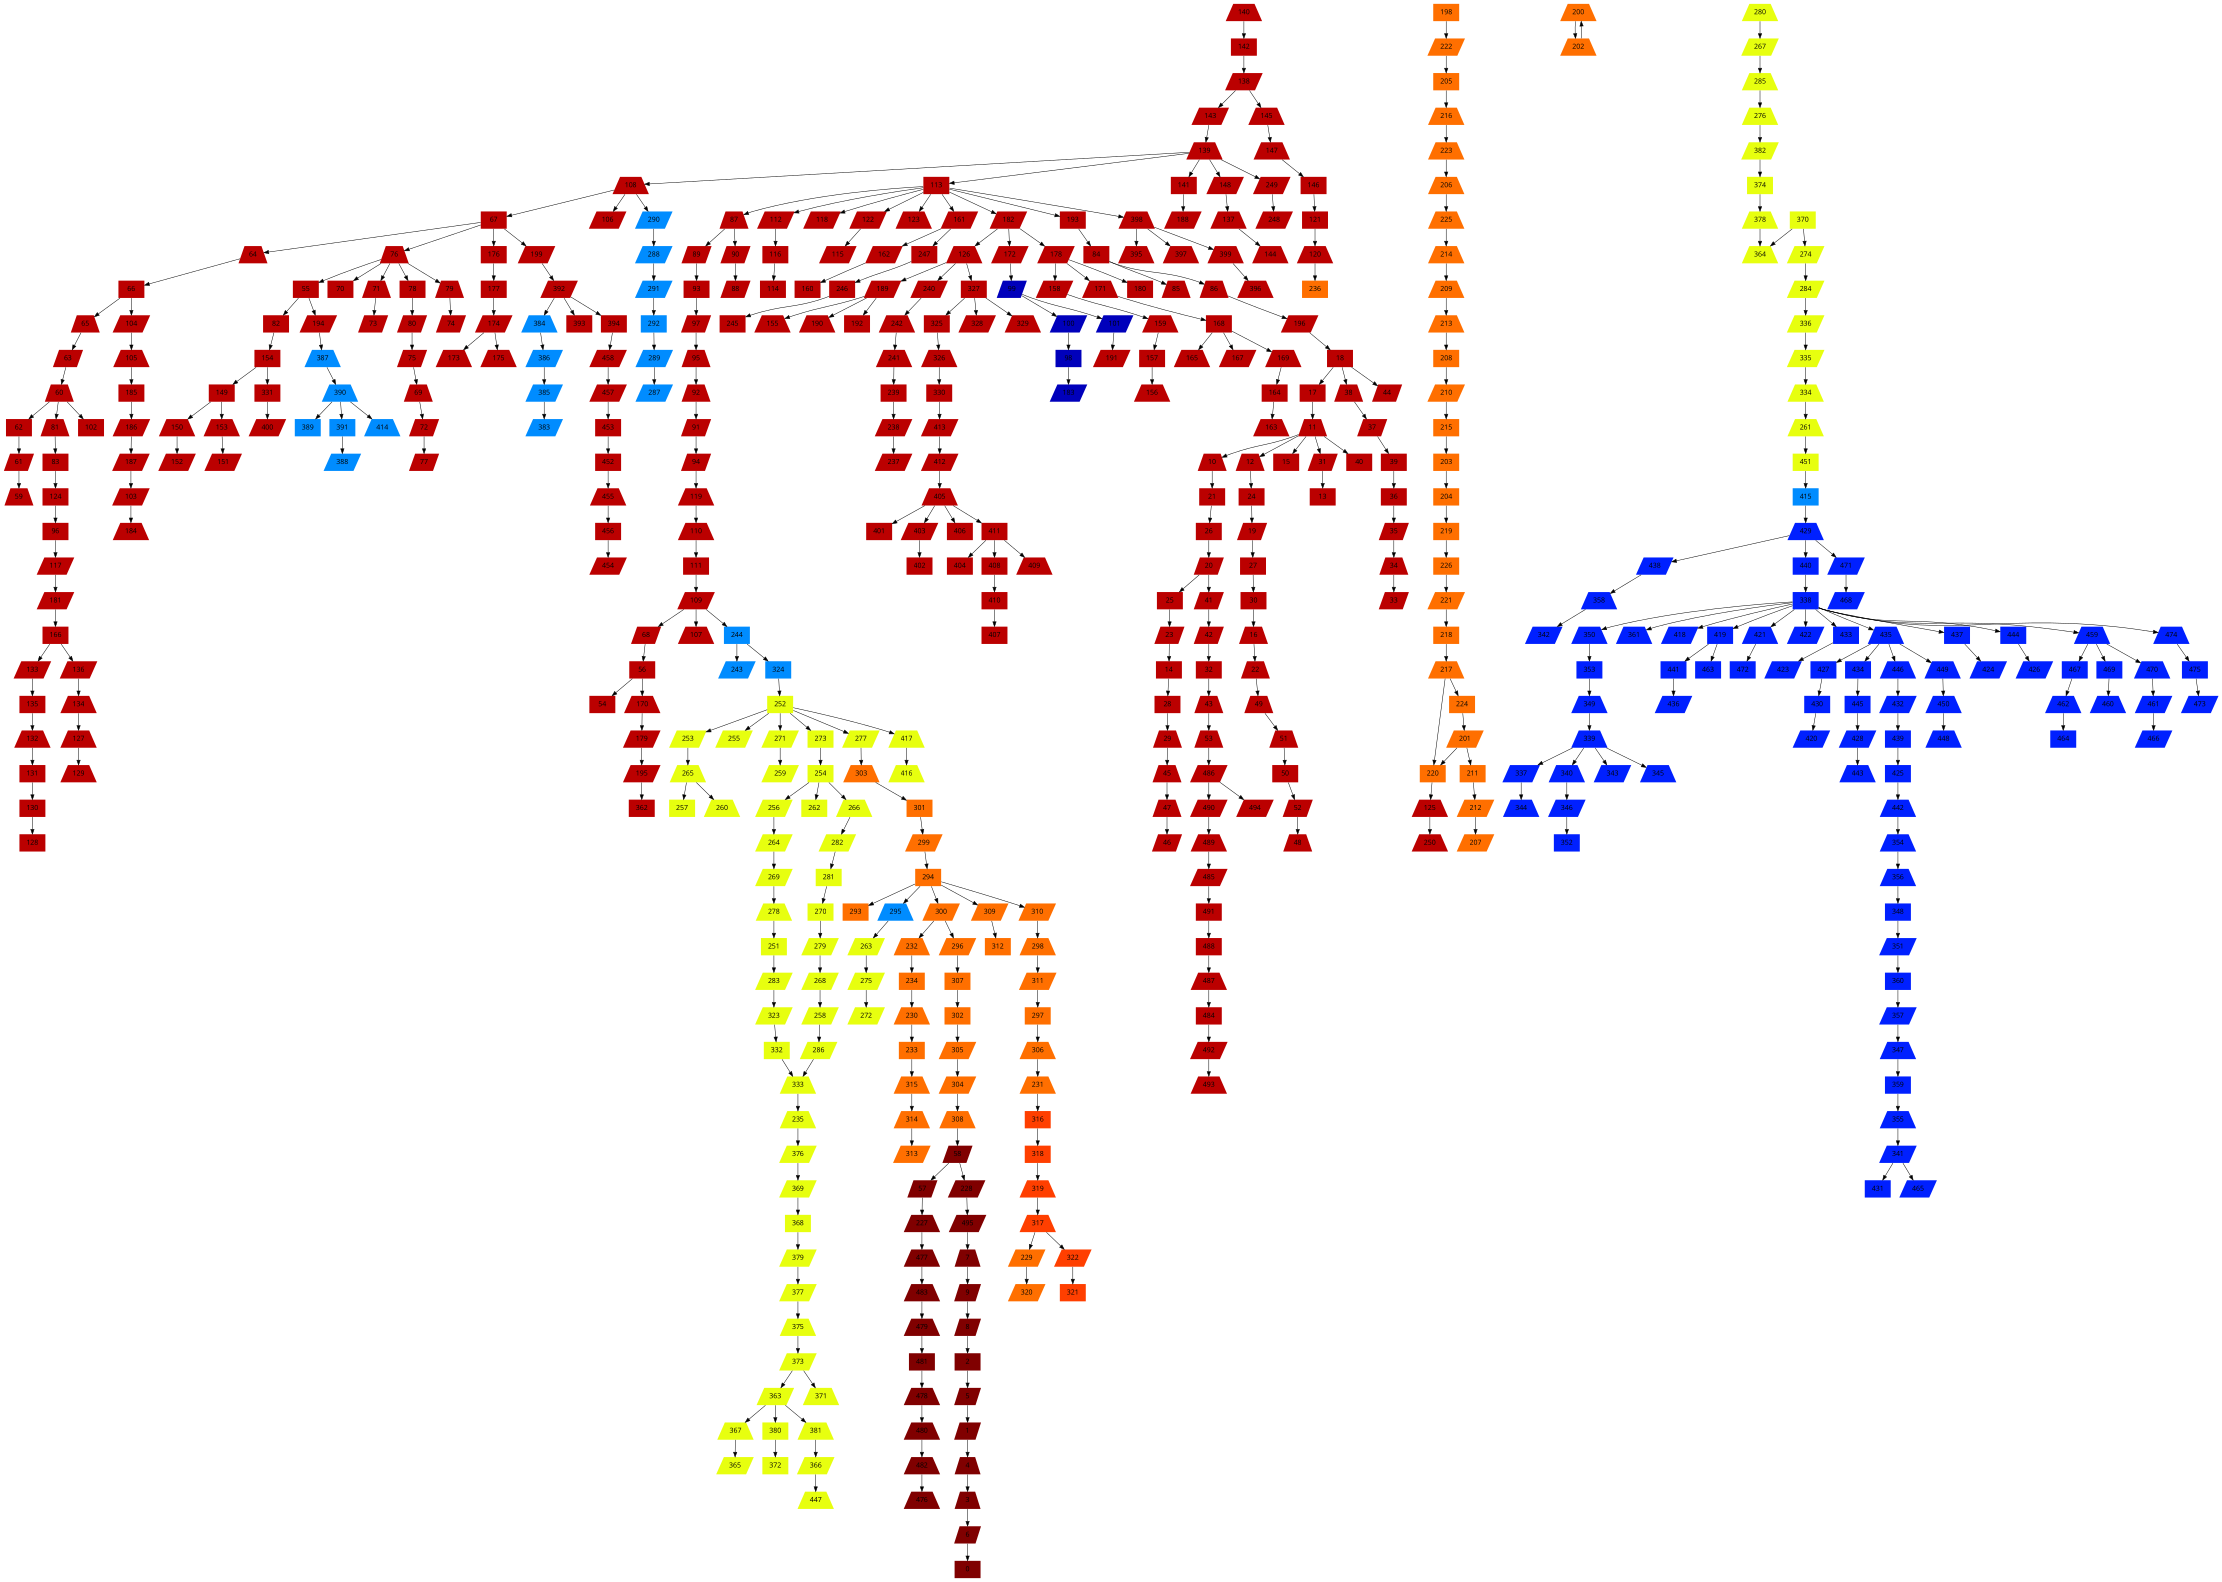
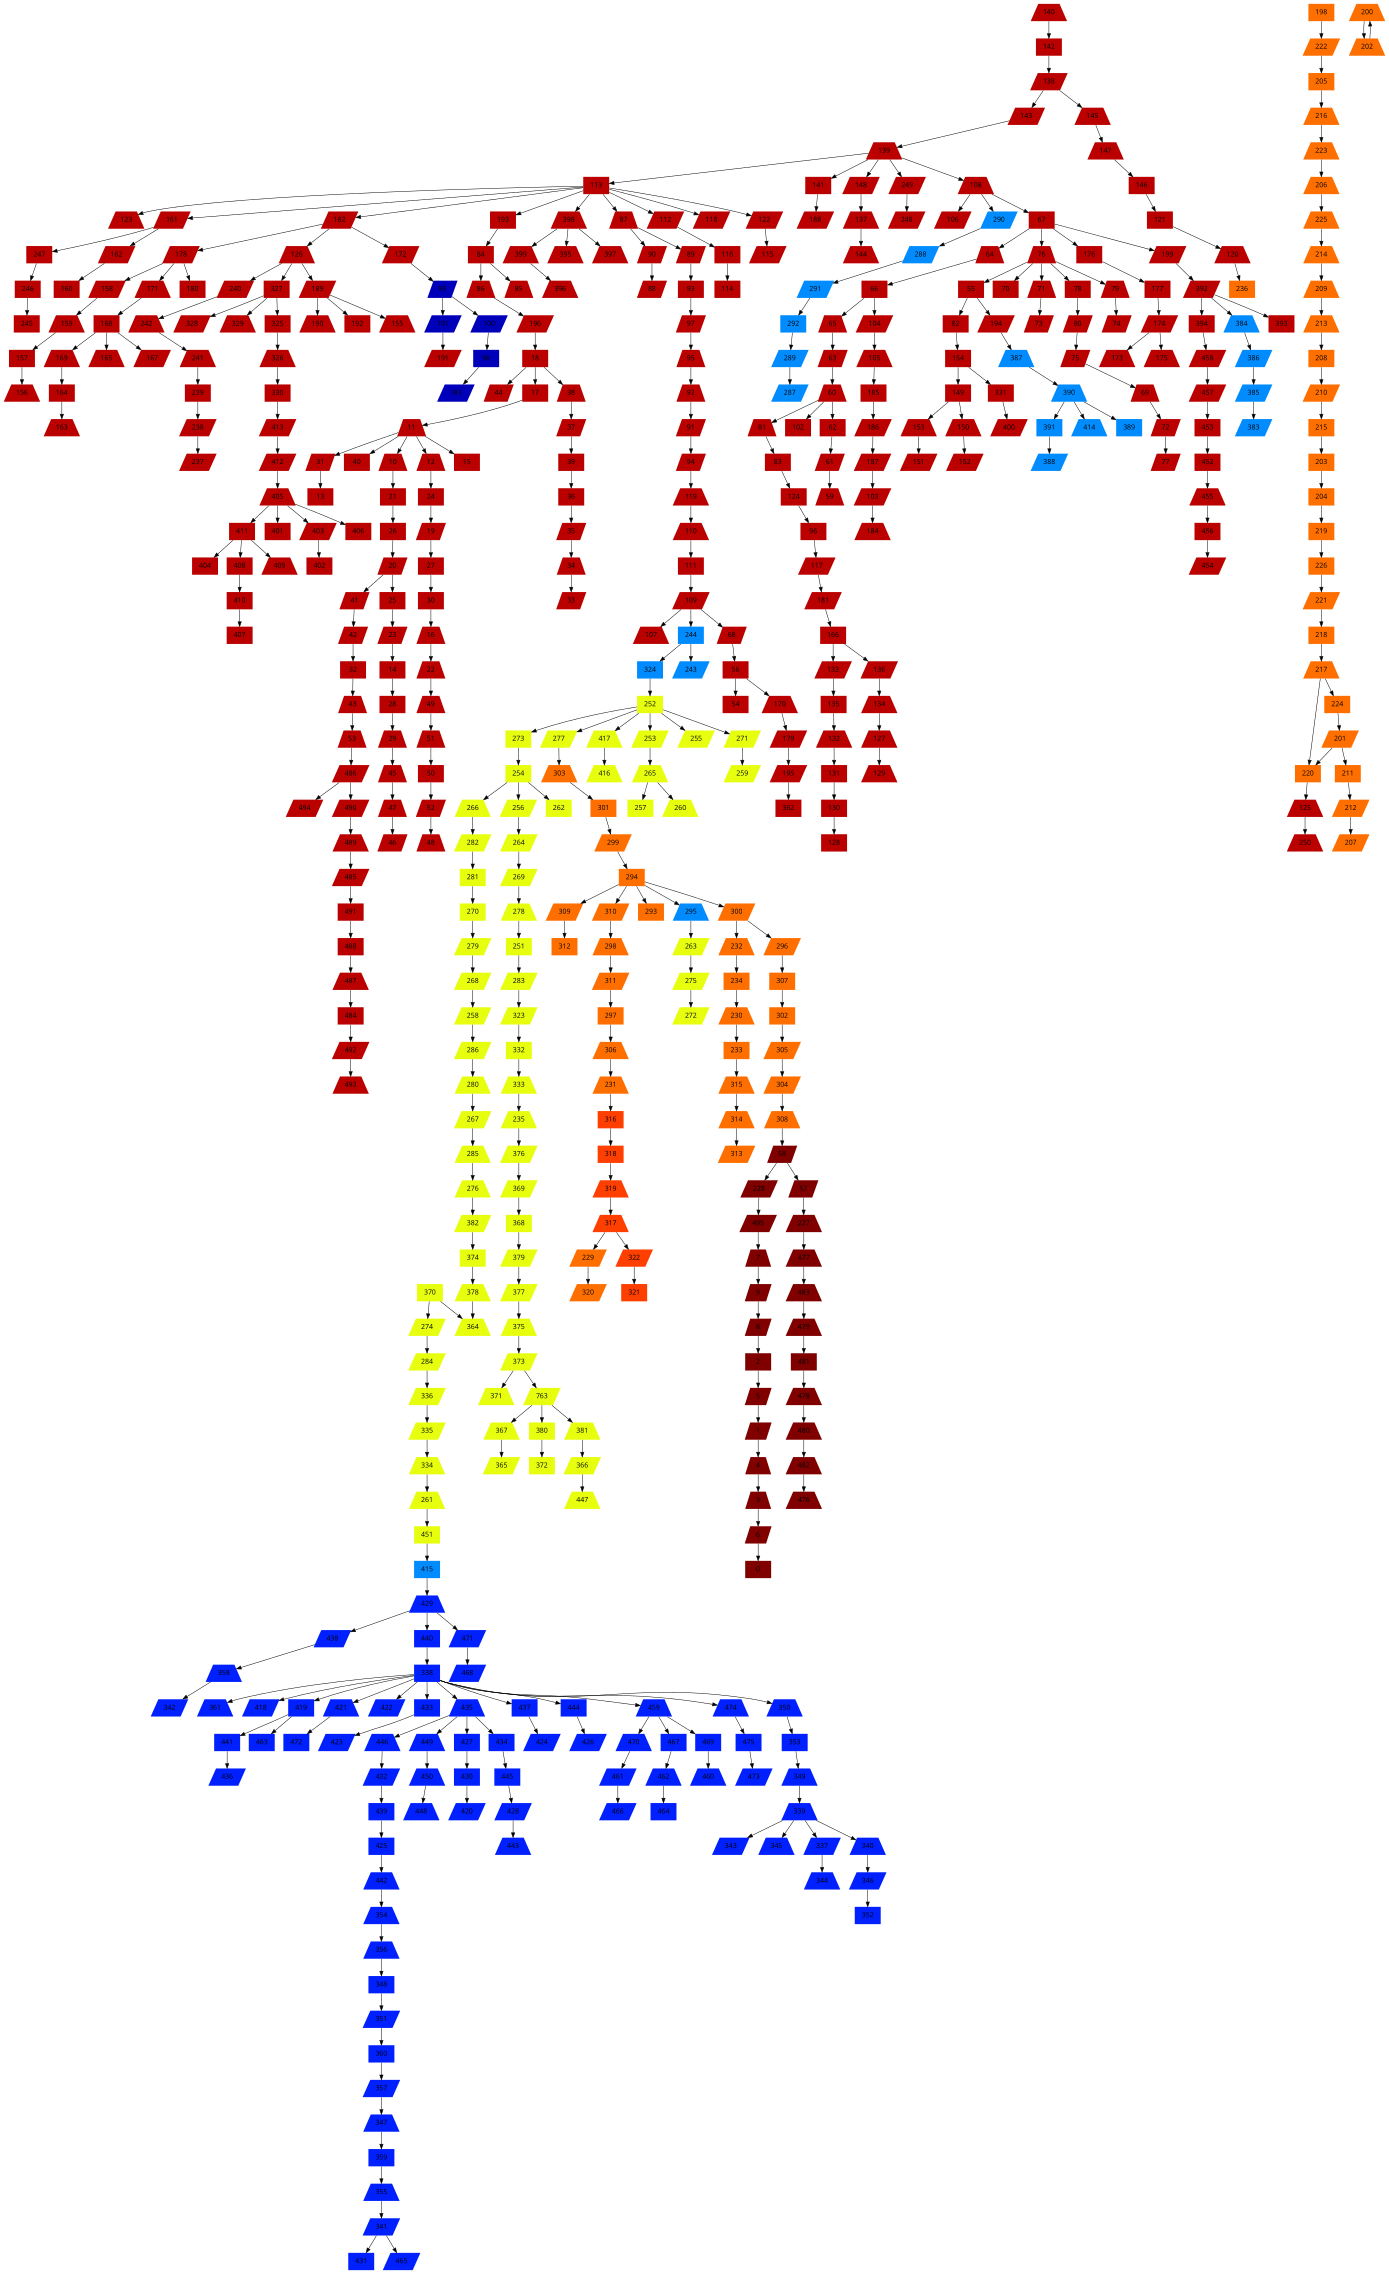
(810, 1066) -> (473, 1065)
(775, 1396) -> (542, 1396)
